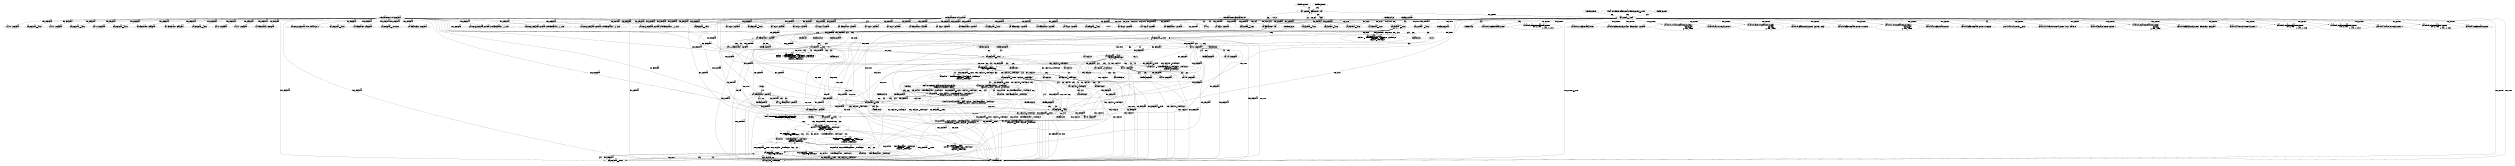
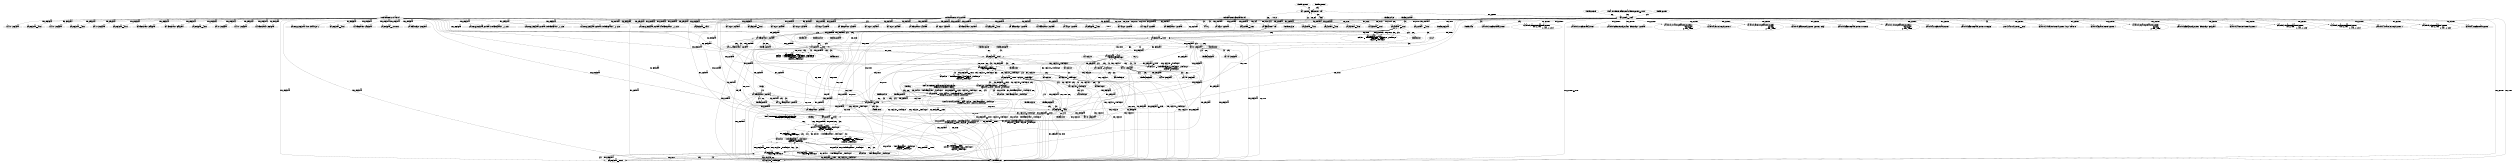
(390, 18) -> (390, 18)
